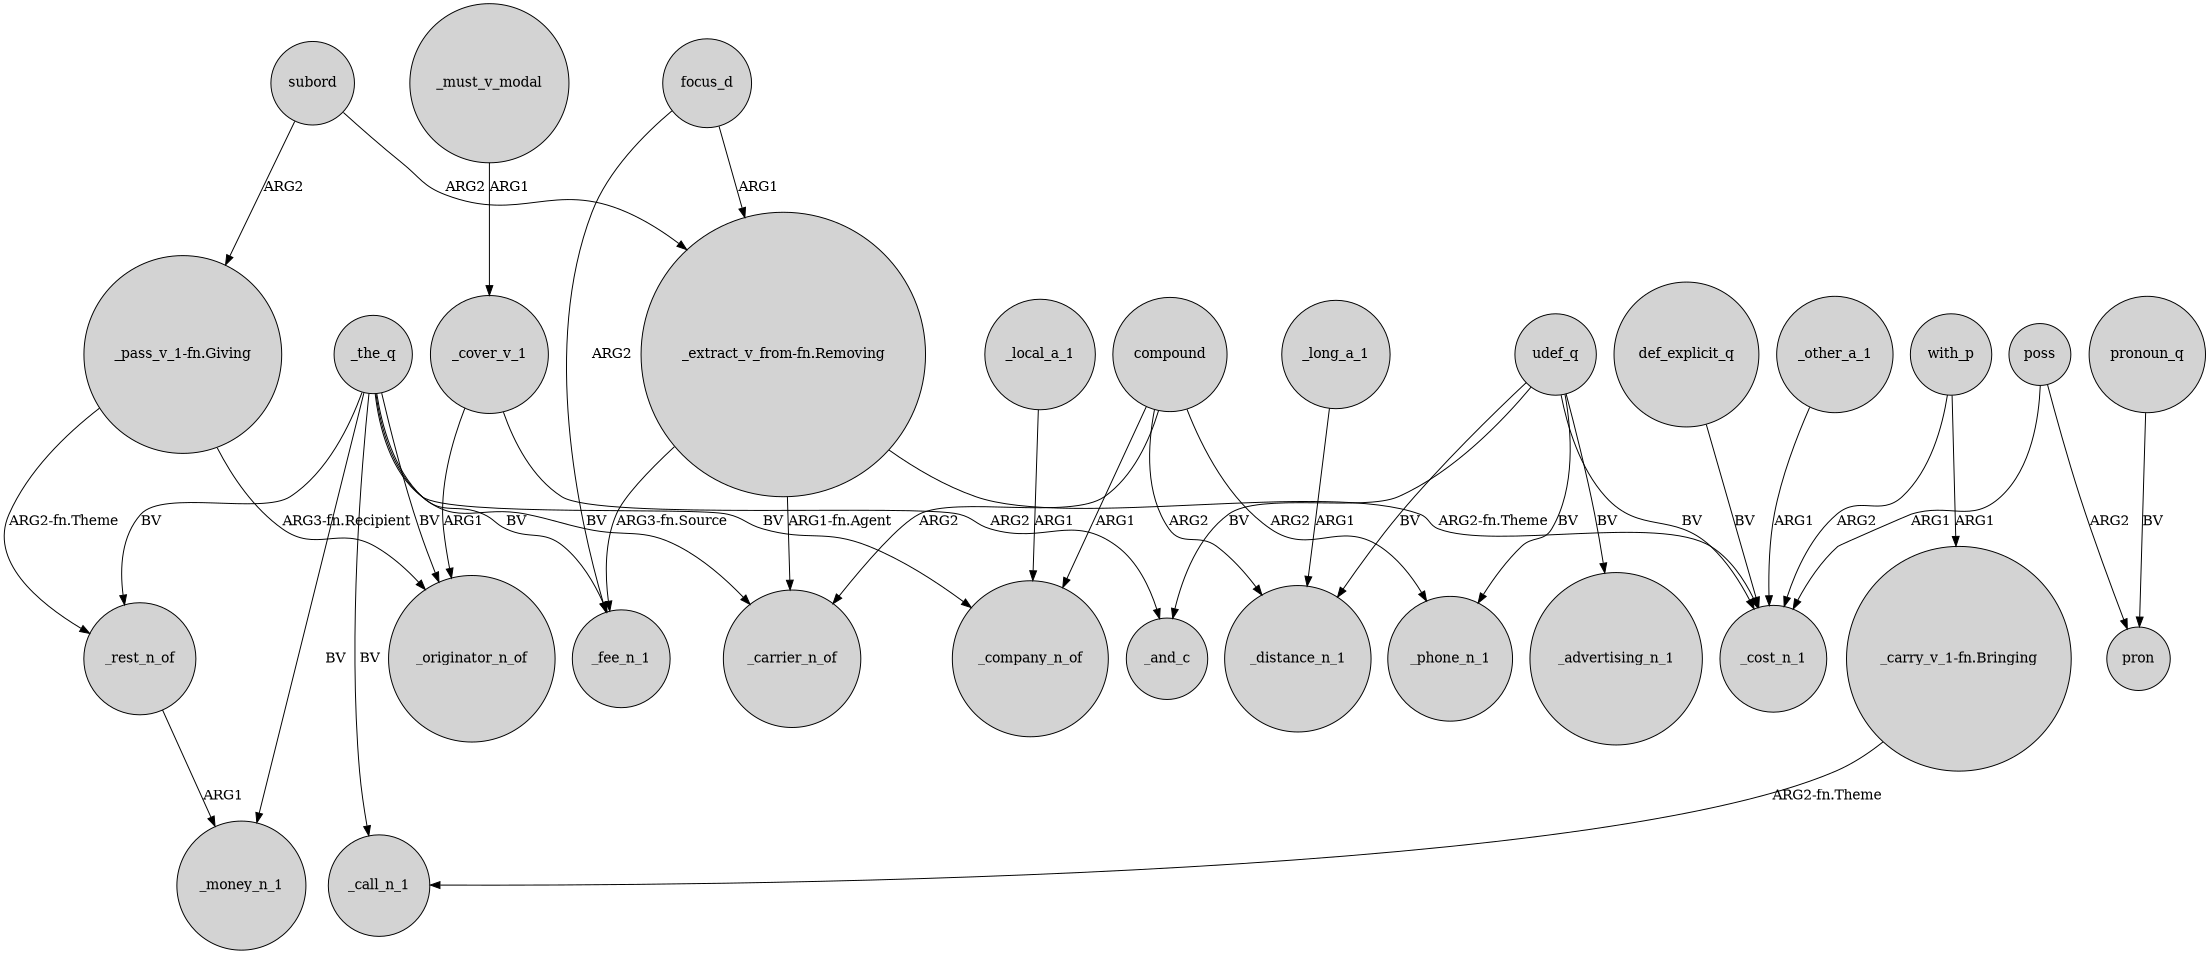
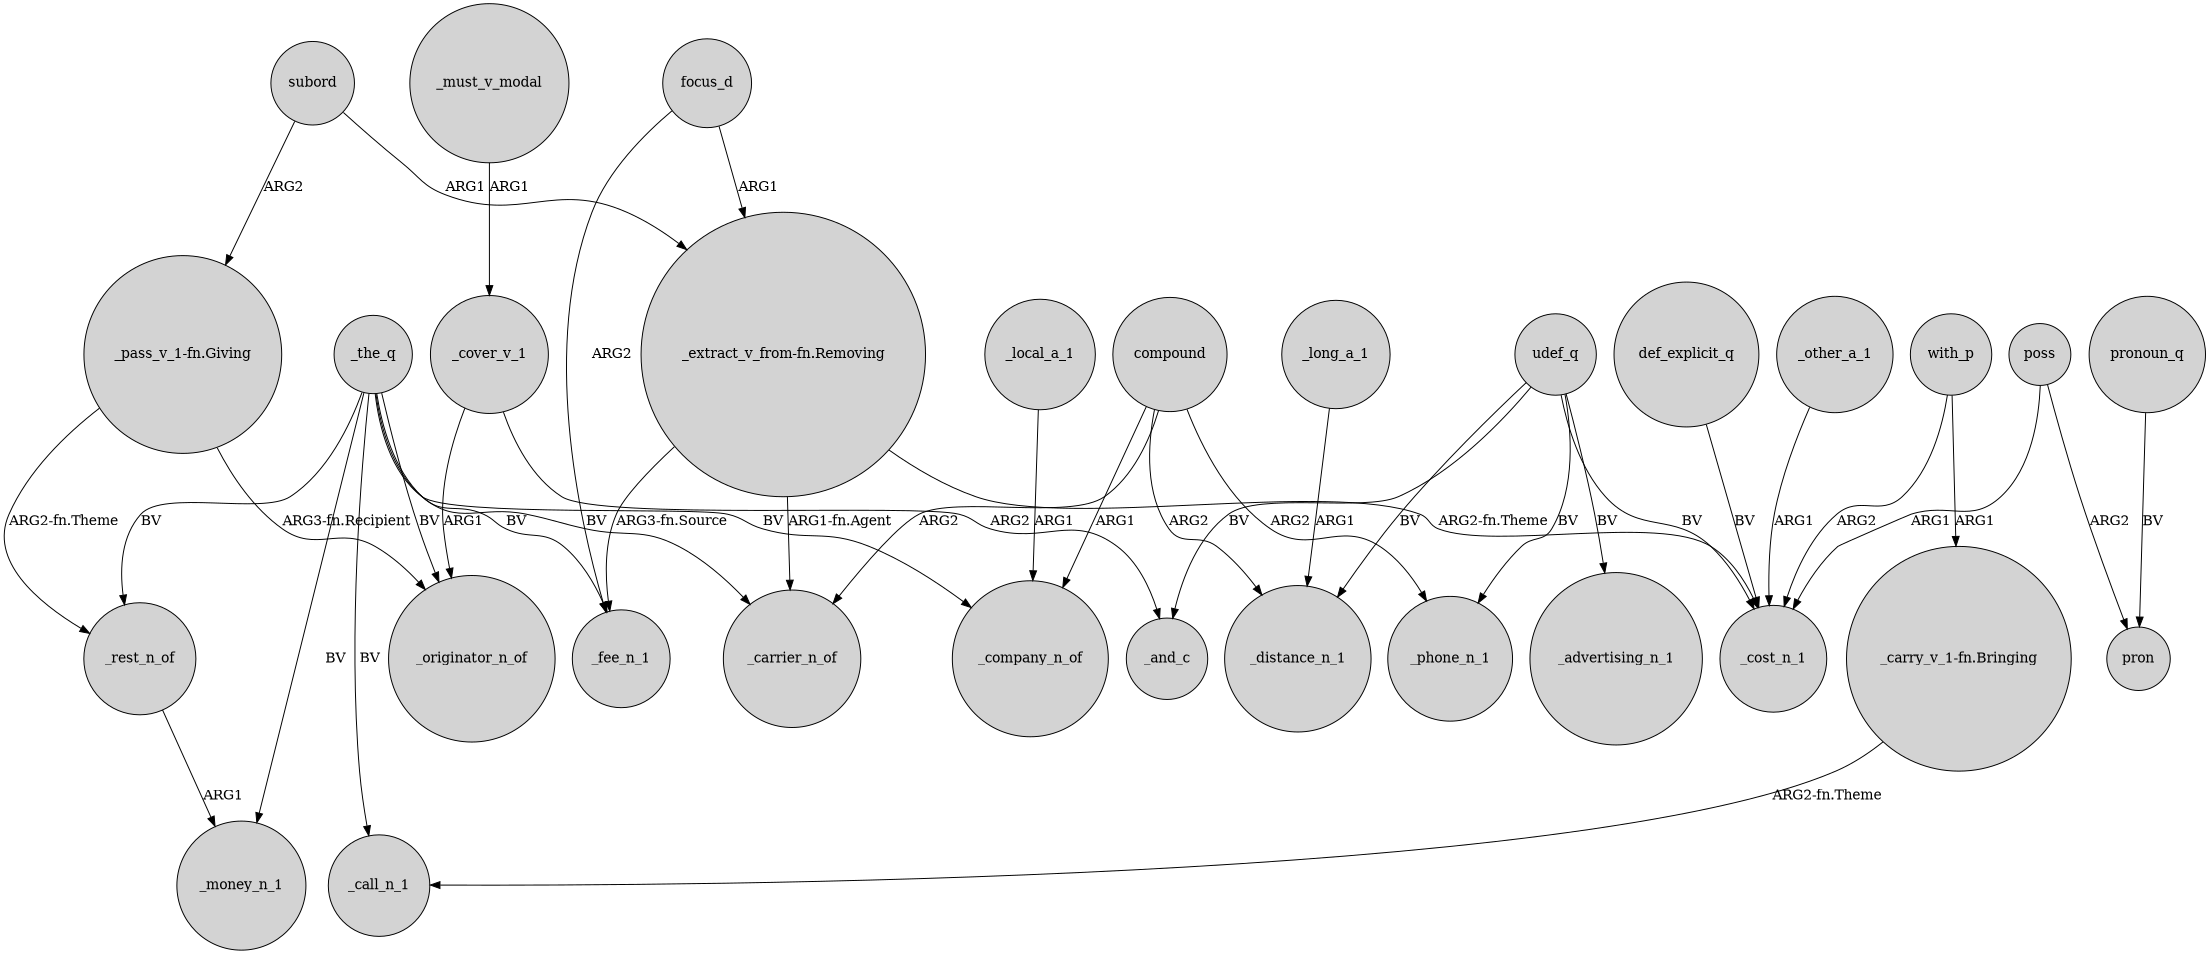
(465, 187) -> (465, 187)
